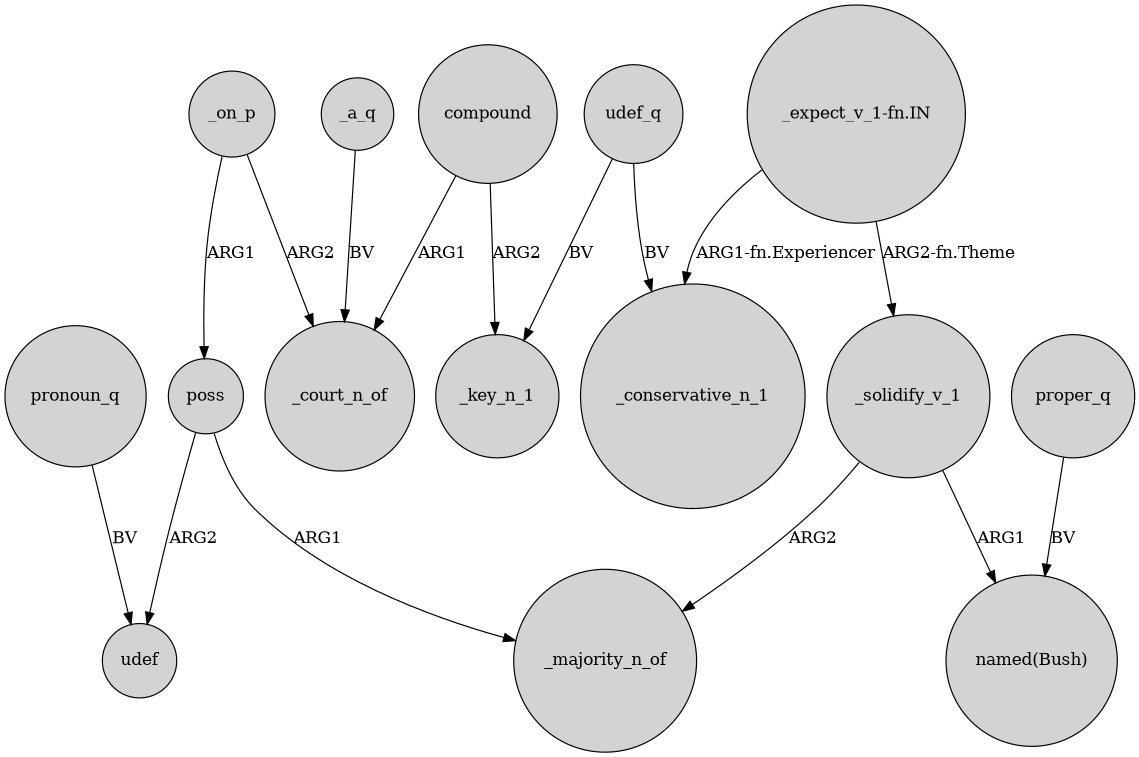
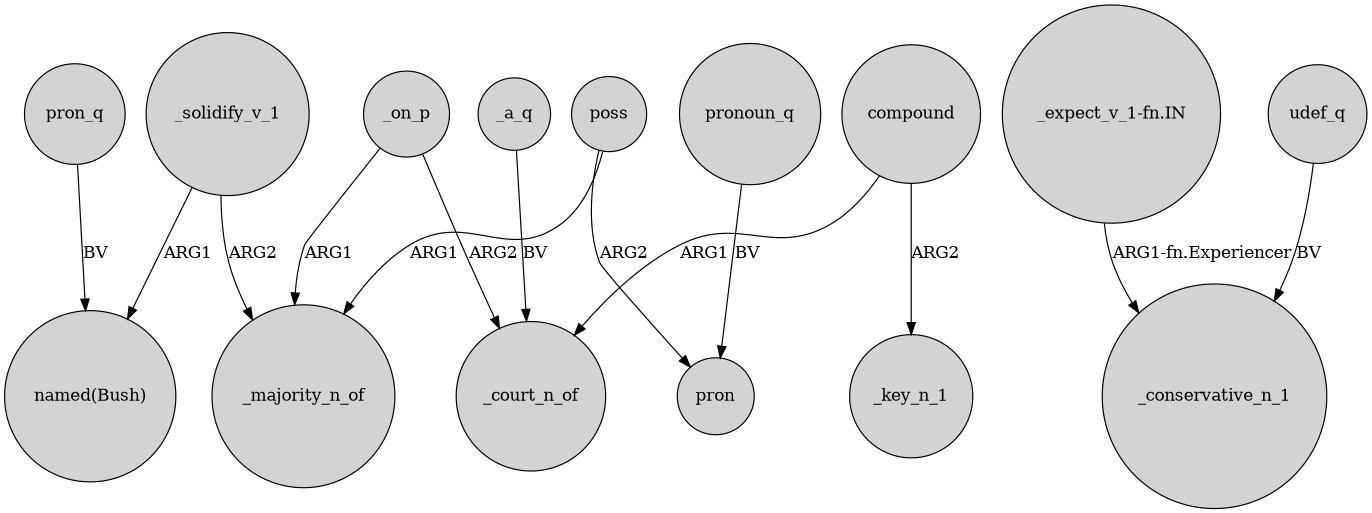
(571, 244) -> none
(207, 251) -> (327, 216)
(884, 263) -> none
(1073, 396) -> (75, 114)
(140, 661) -> (716, 396)
